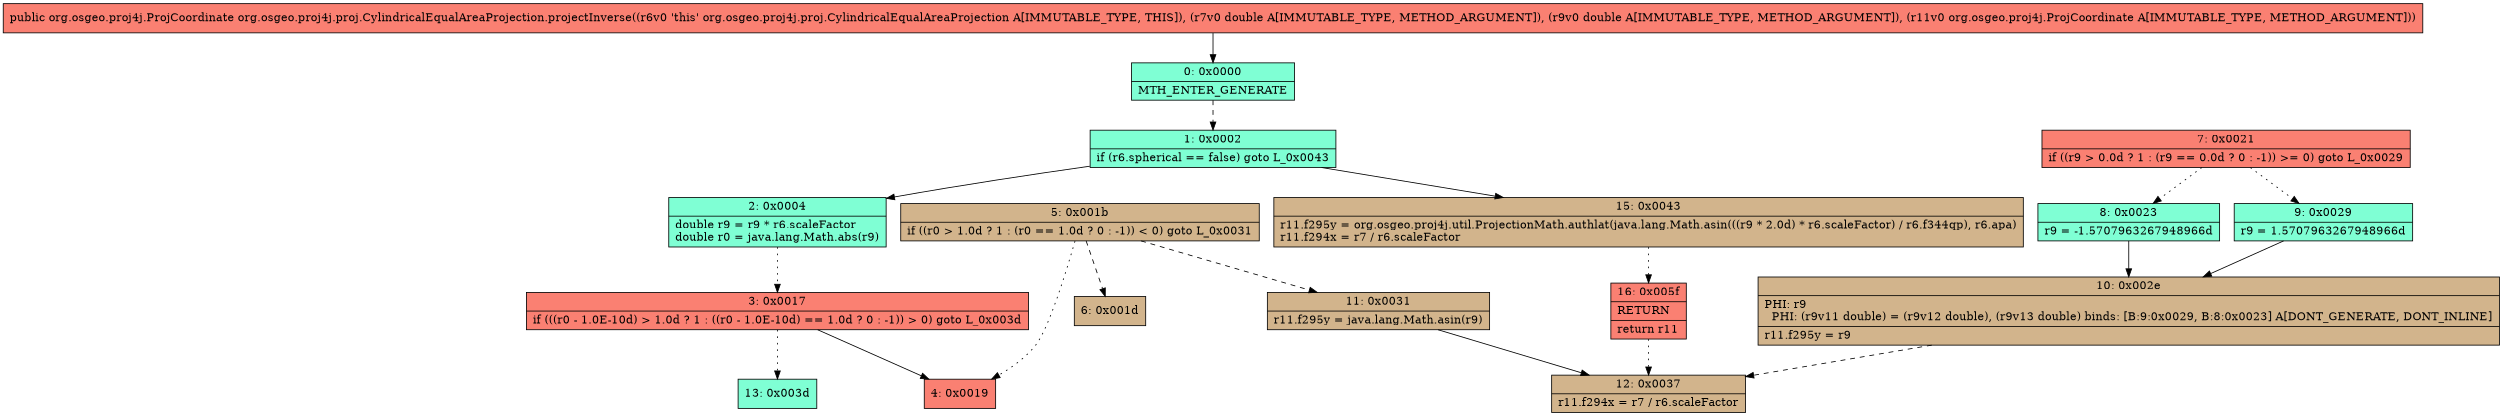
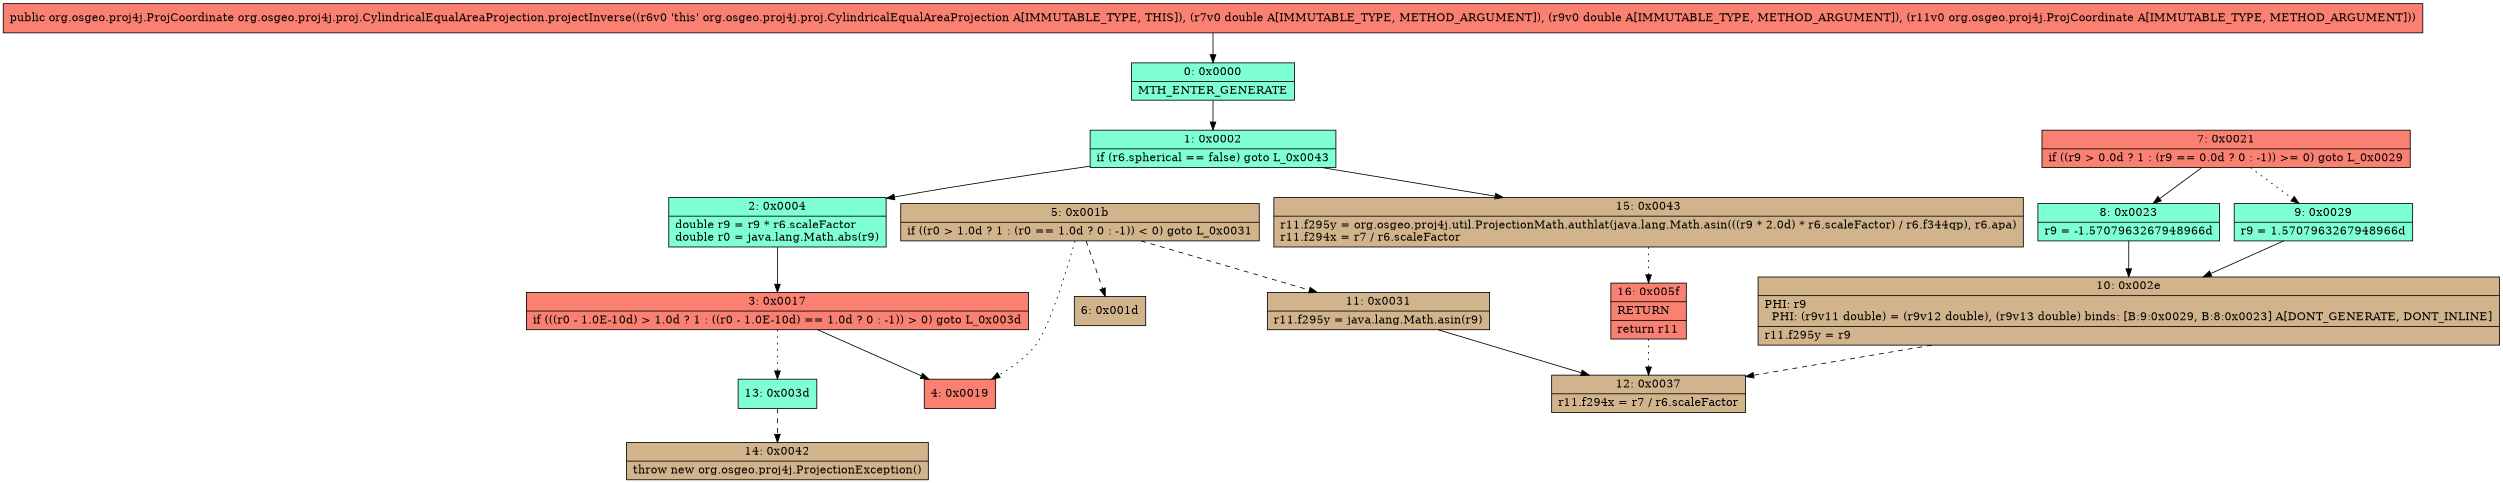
(1213, 111) -> (1213, 111)
(2181, 183) -> (2181, 183)
(777, 266) -> (777, 266)
none -> (777, 461)
